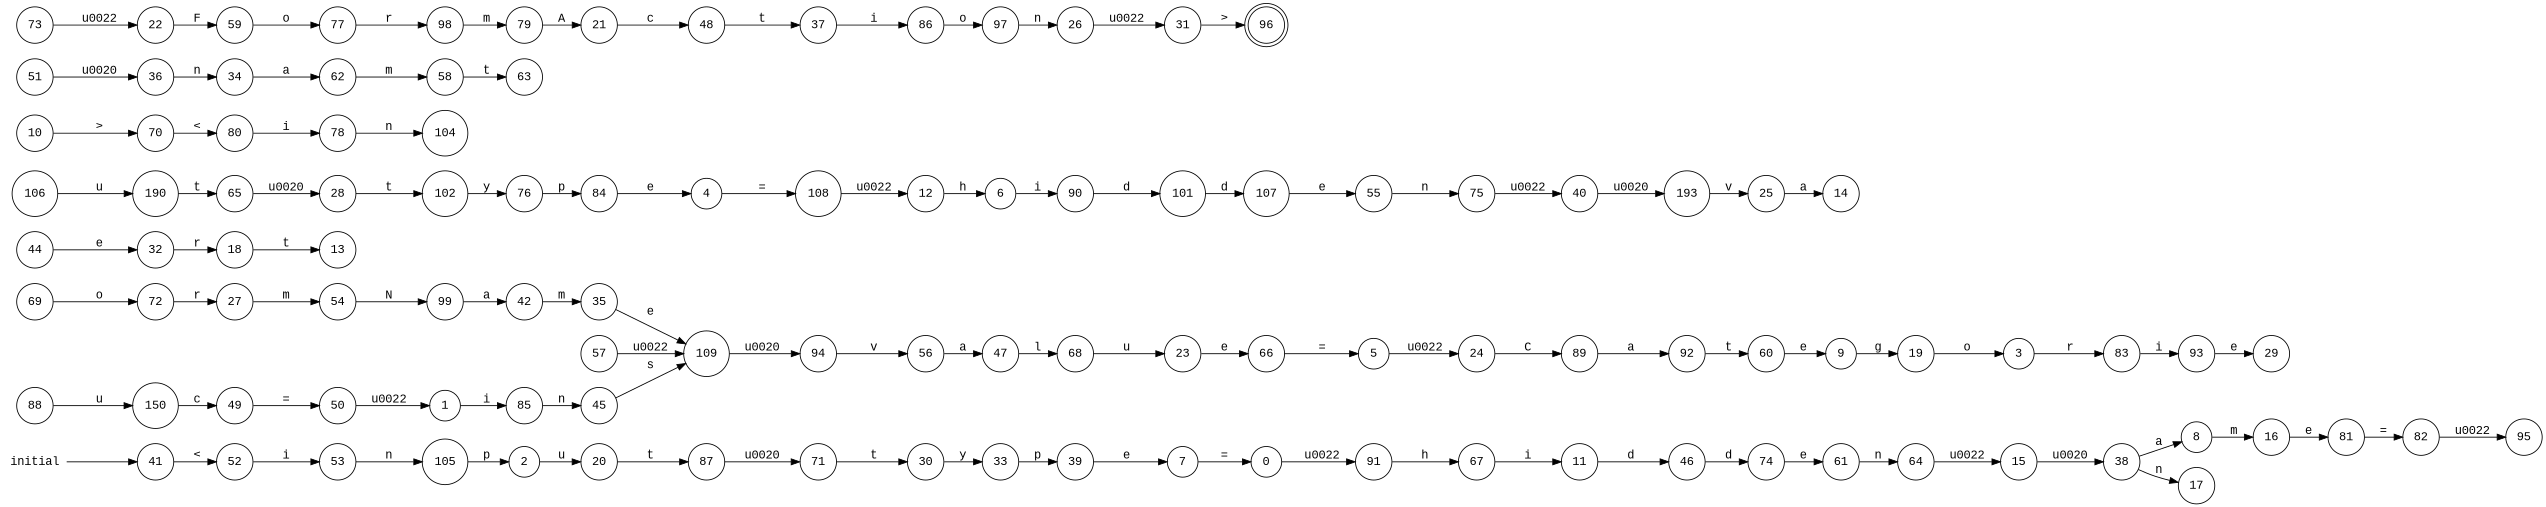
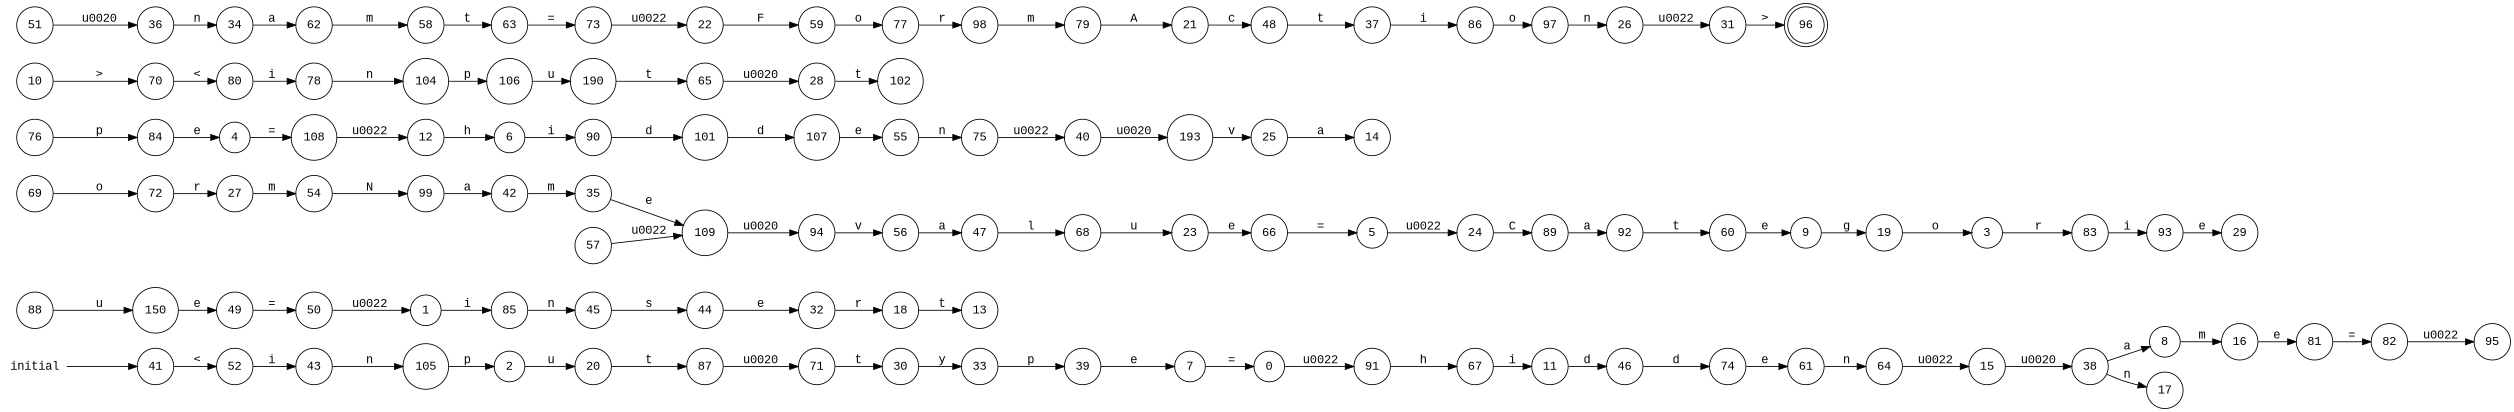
none -> (547, 25)
none -> (463, 81)
(483, 194) -> none
(647, 383) -> (645, 310)
(197, 399) -> (197, 304)
(338, 462) -> (314, 366)
